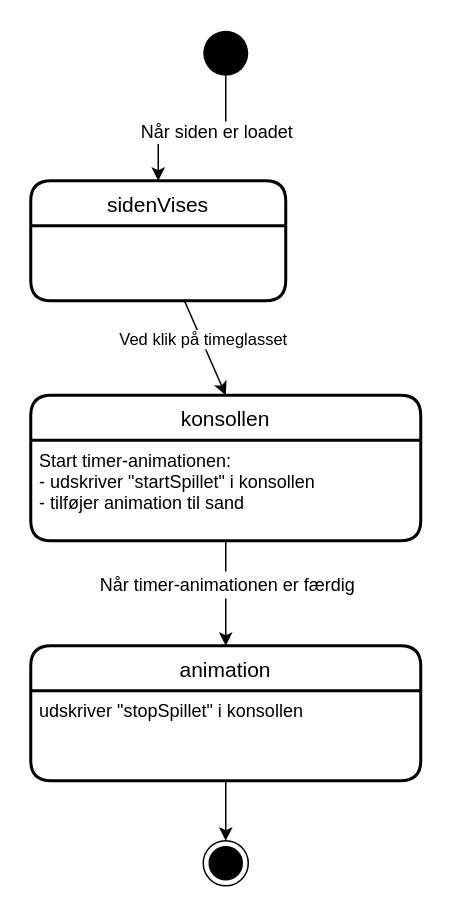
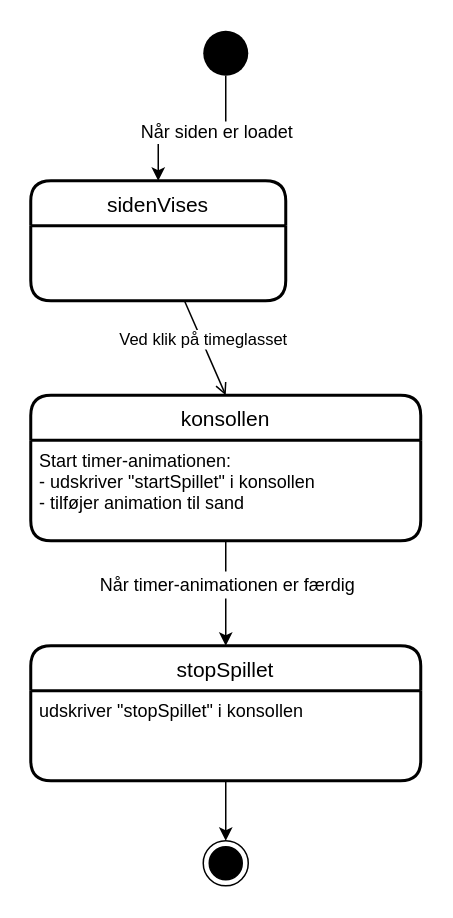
(221, 385) -> (222, 388)
(225, 670) -> (225, 670)
